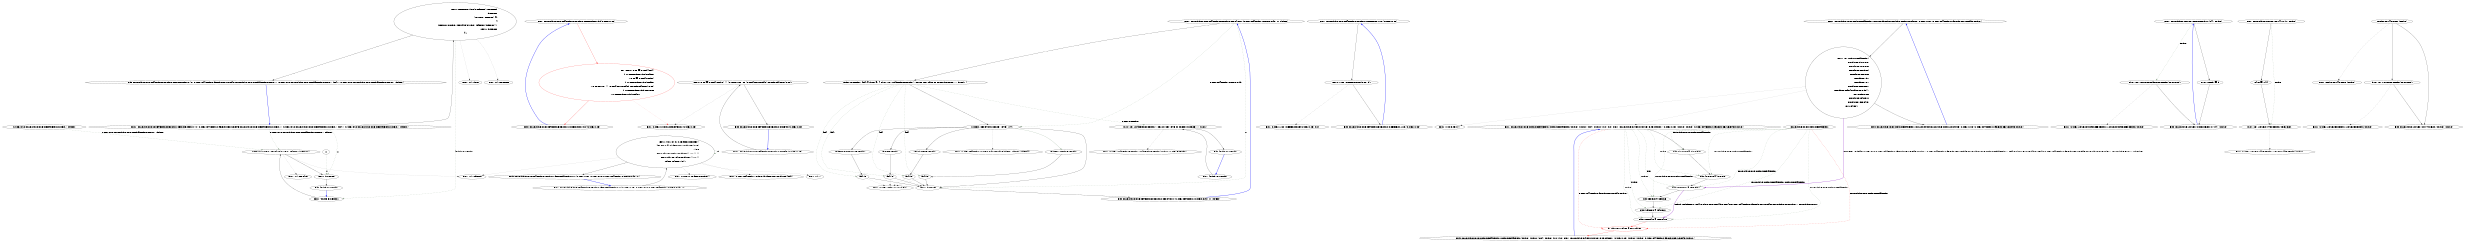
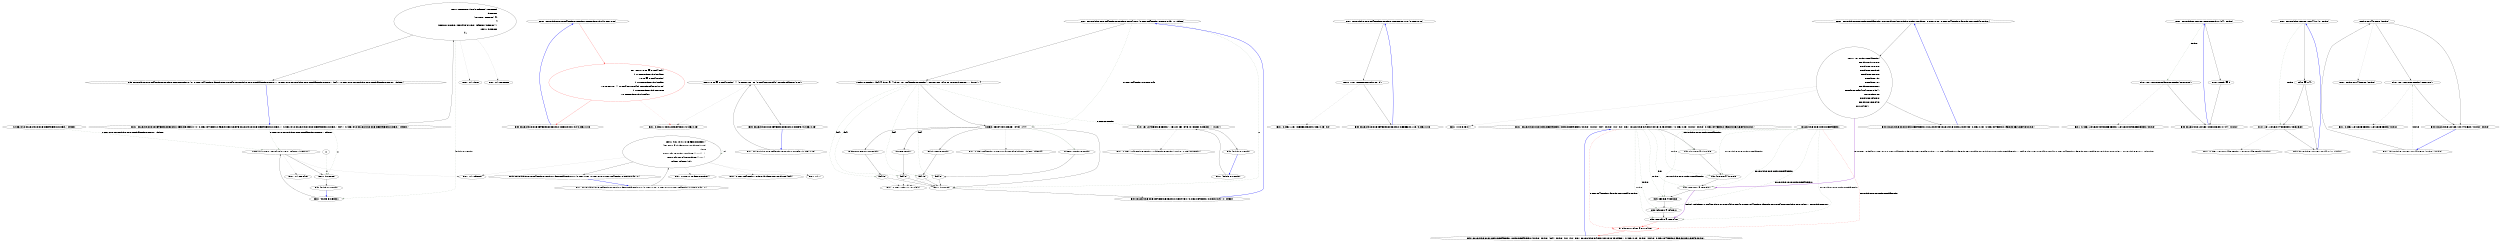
none -> (2318, 152)
none -> (2412, 152)
(1778, 182) -> (1794, 182)
